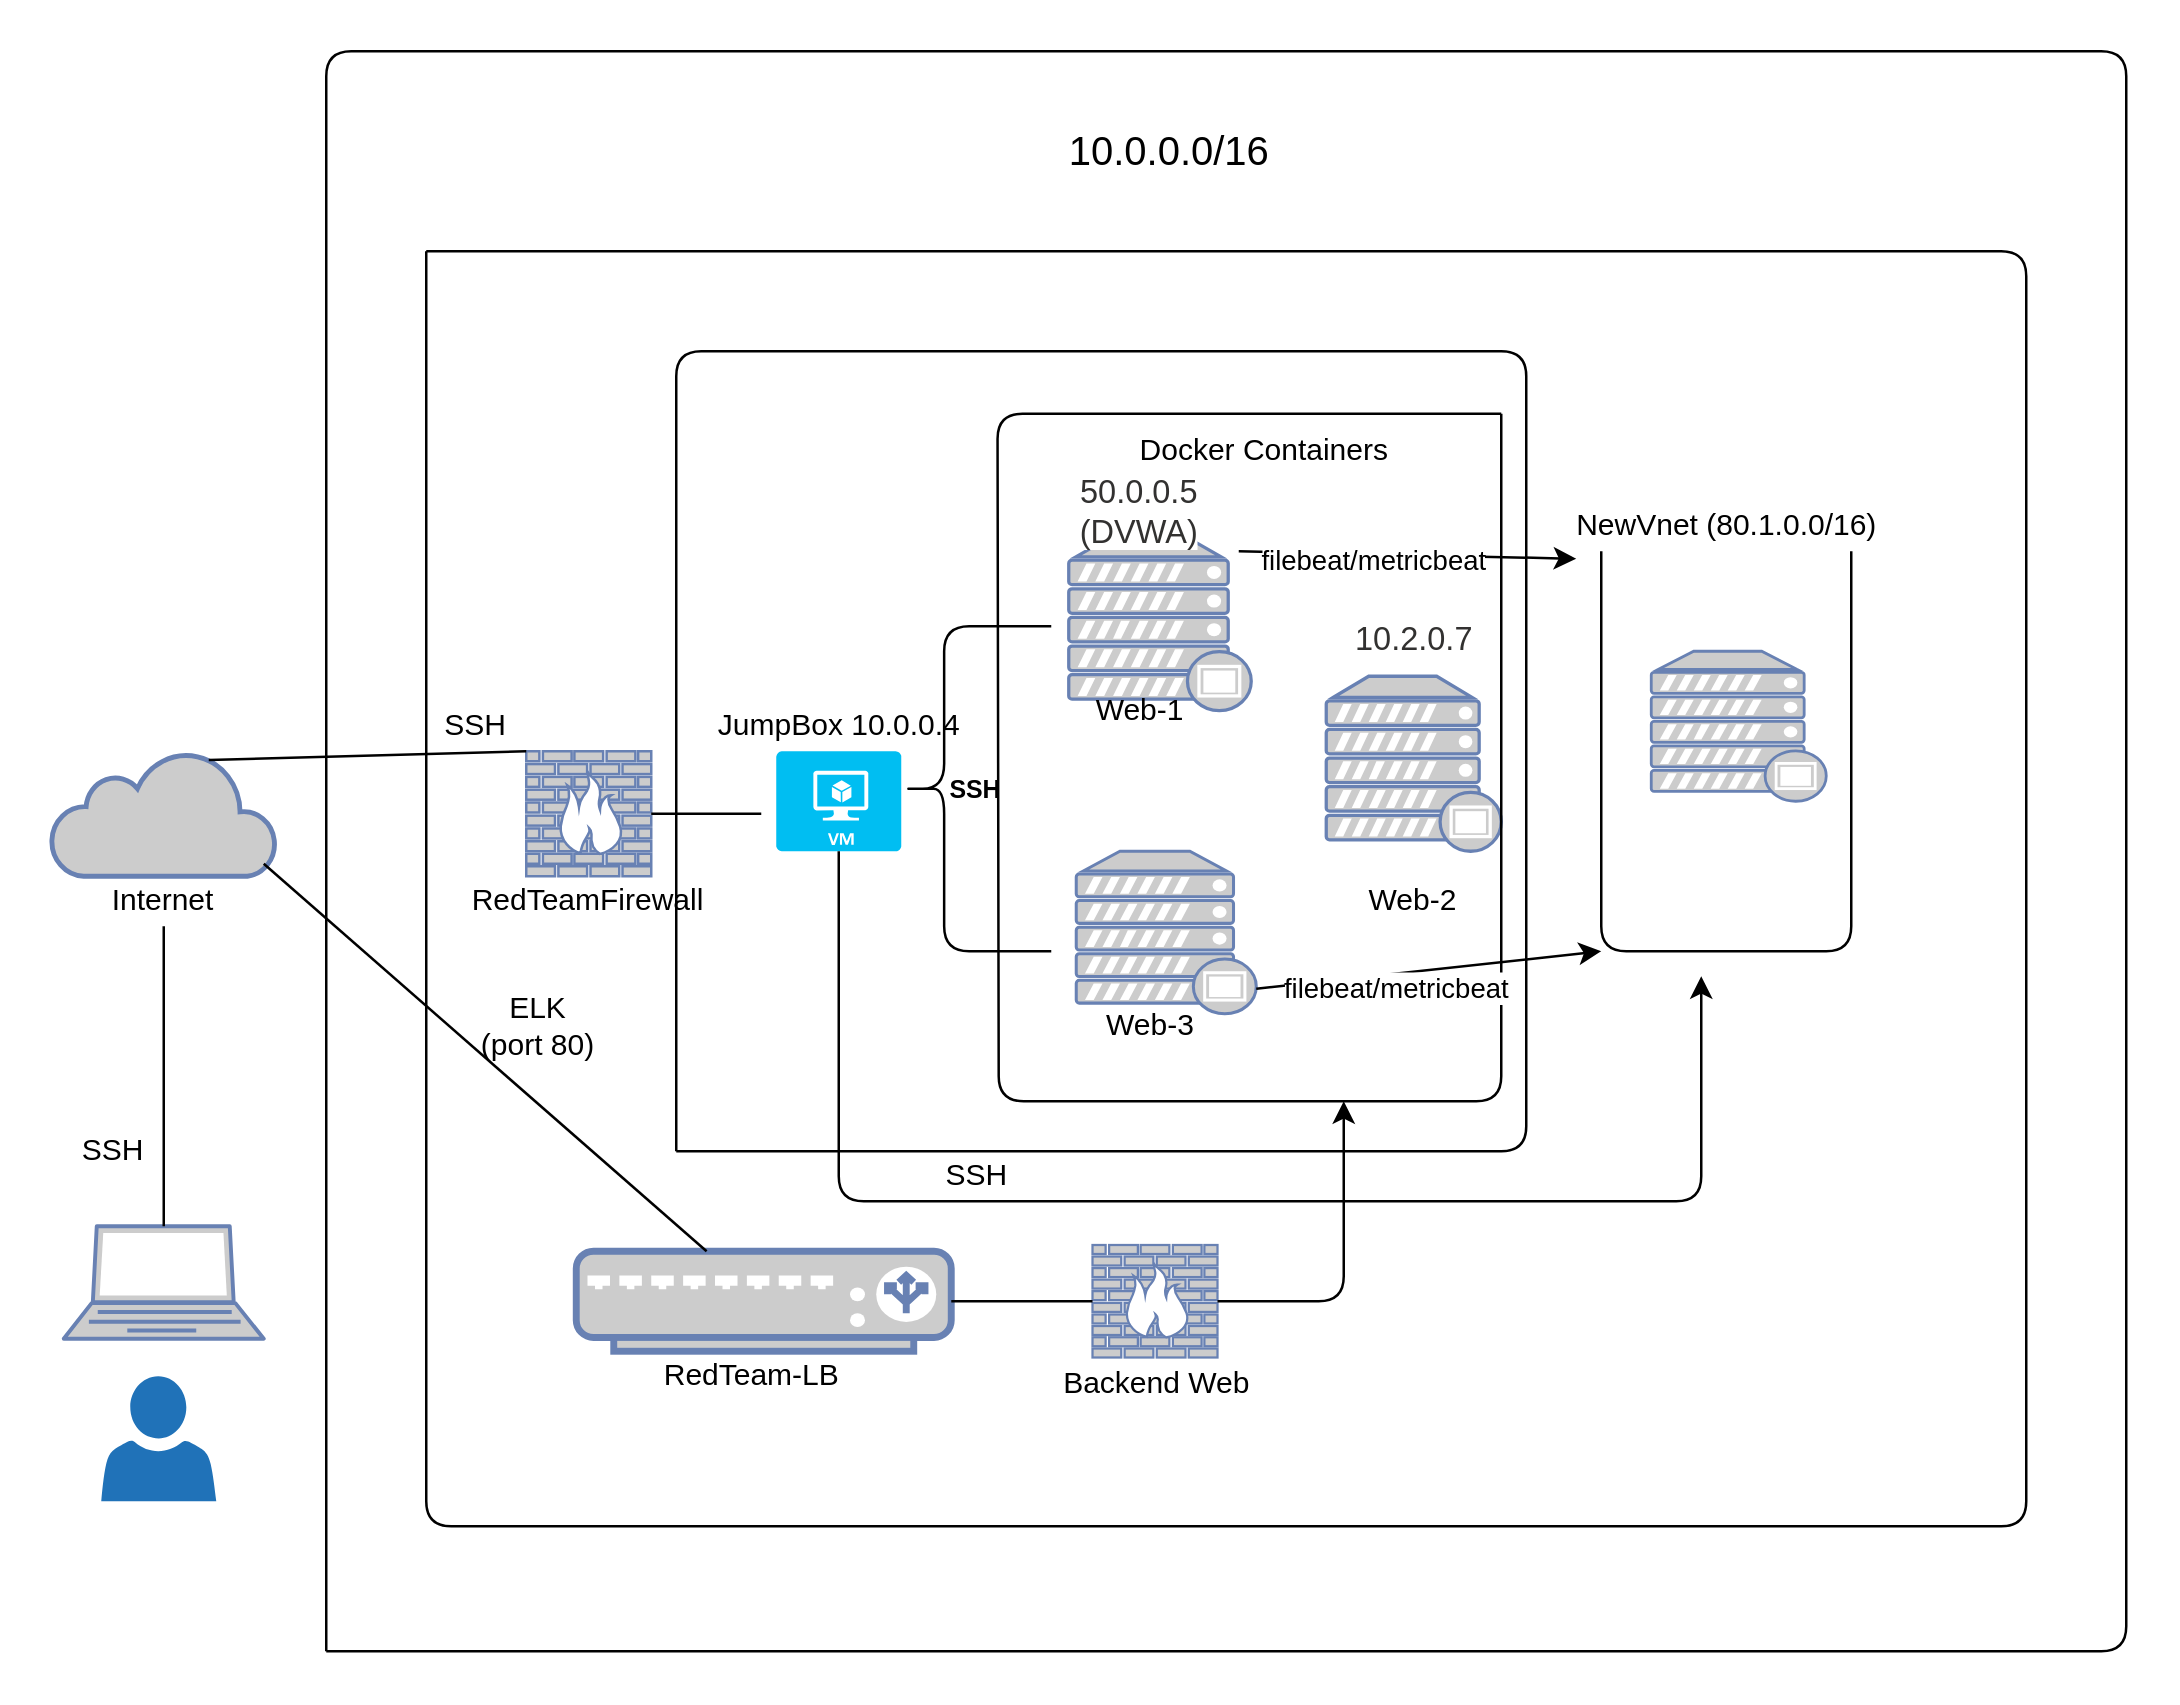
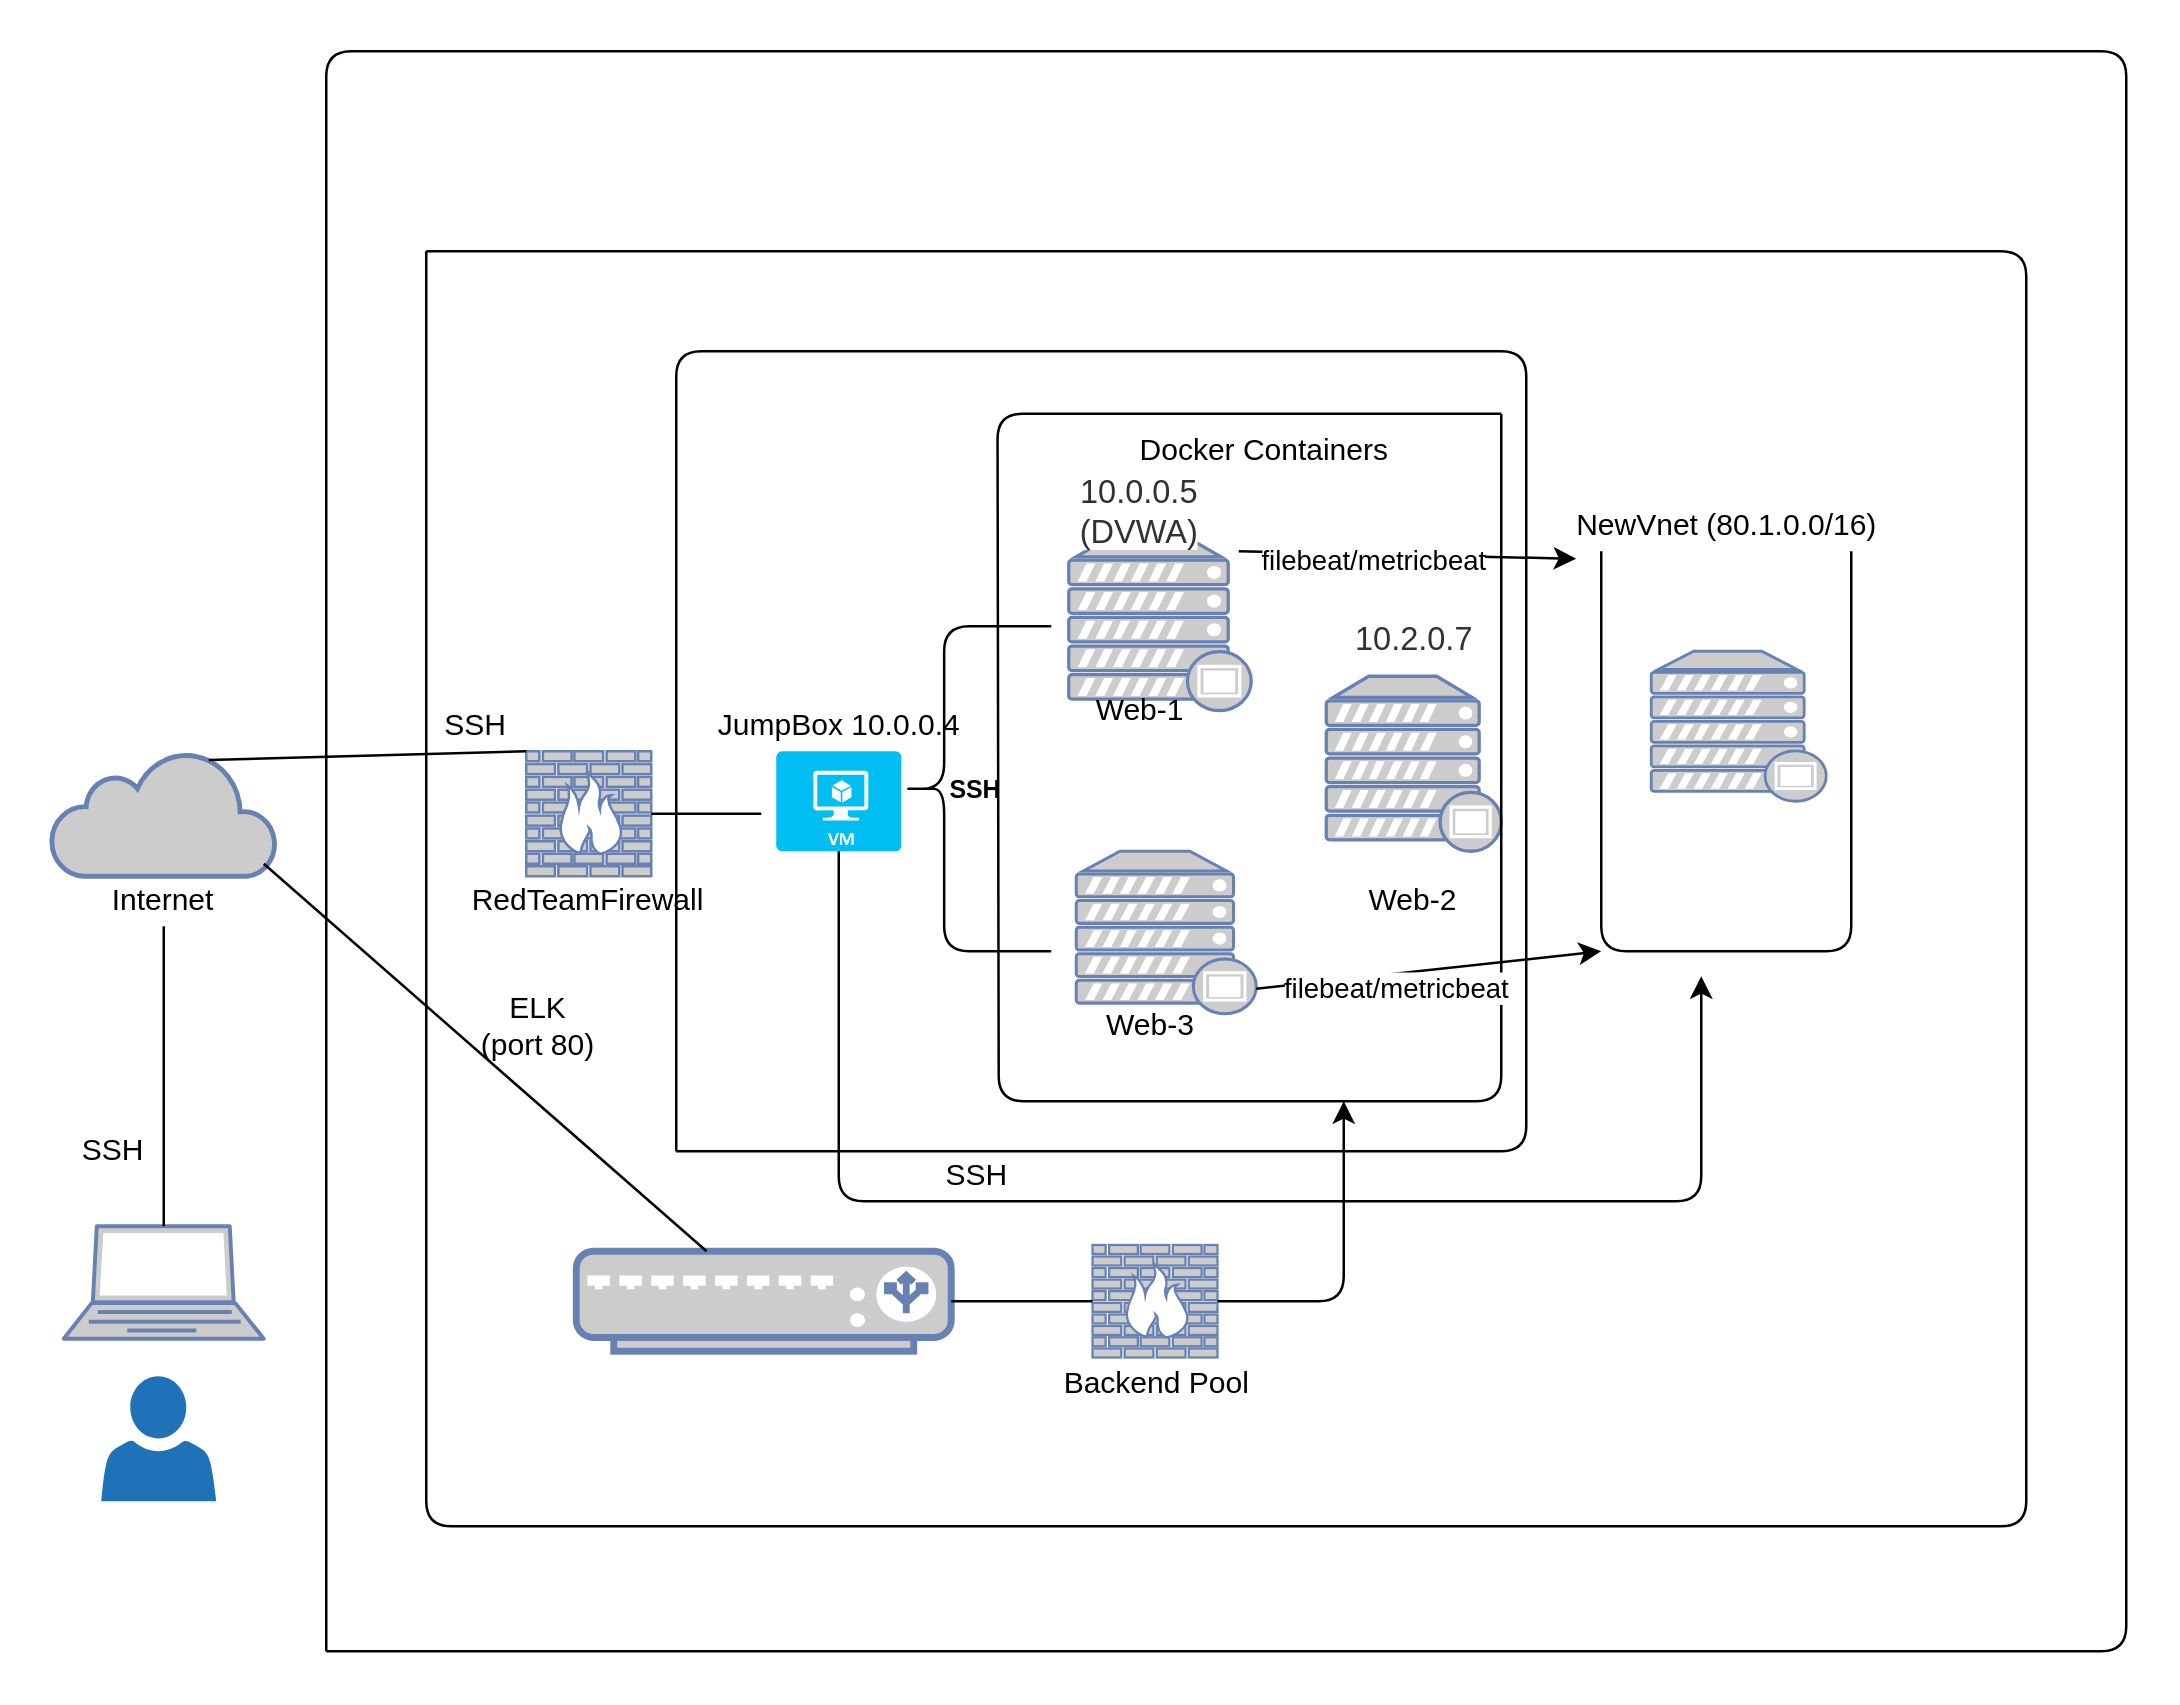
(1168, 151) -> none
(1140, 511) -> (1140, 511)
(751, 1376) -> none
(1158, 1384) -> (1158, 1384)
